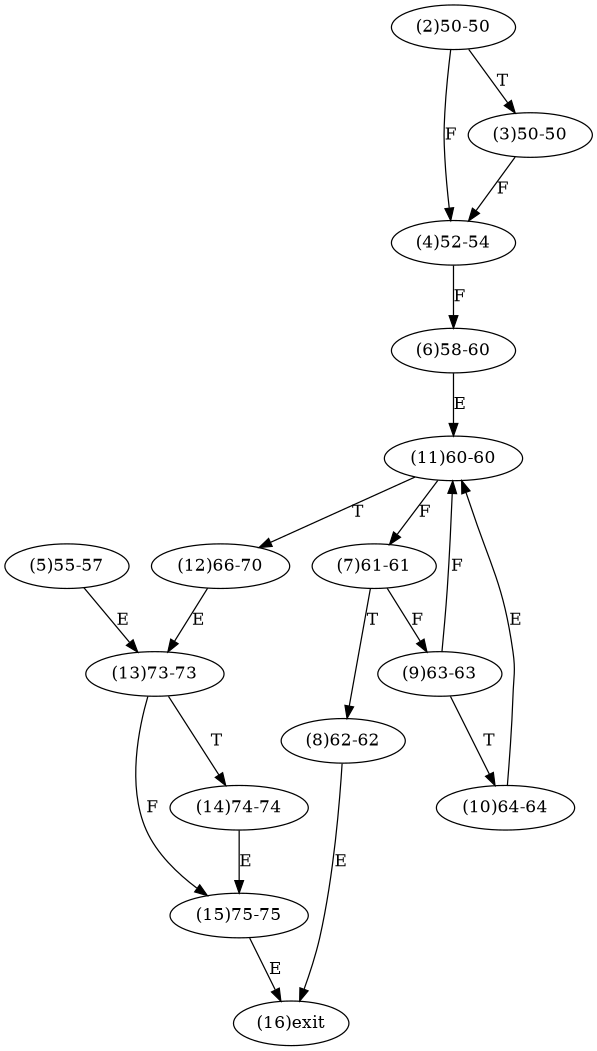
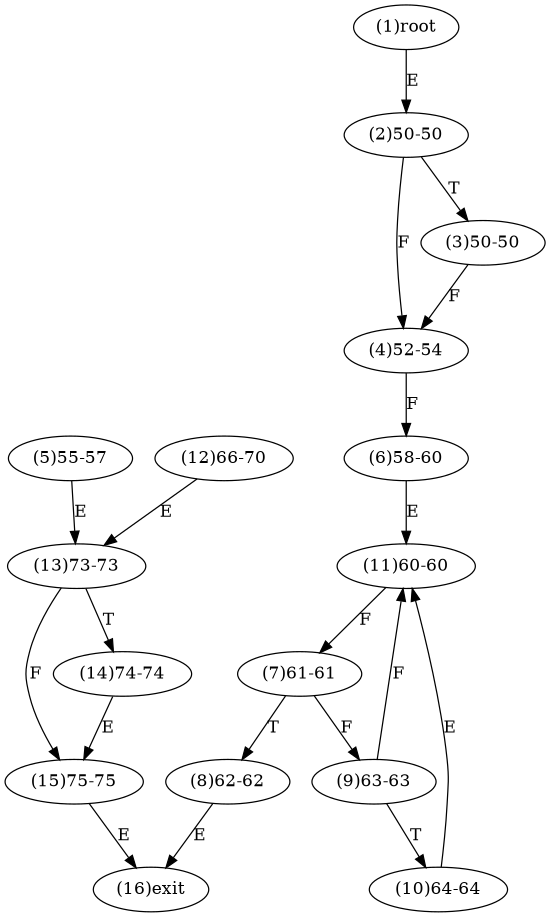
none -> (406, 27)
(343, 510) -> none
